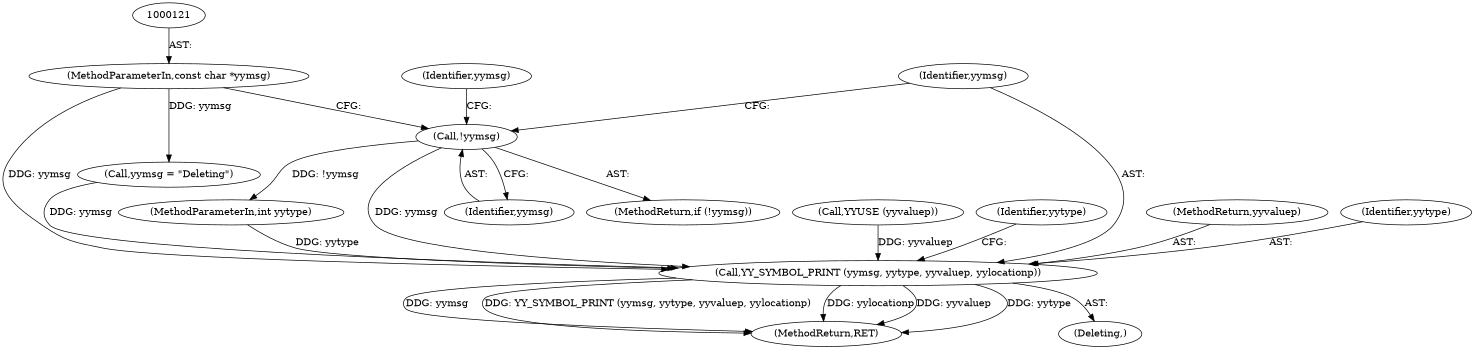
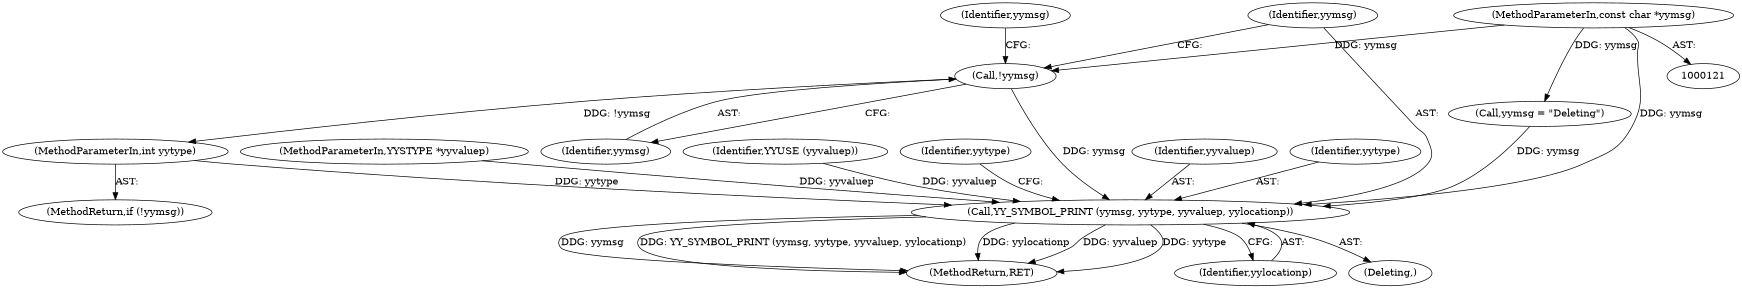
(169, 42) -> (1658, 41)
(350, 107) -> (1366, 46)
none -> (384, 152)
(569, 173) -> (115, 178)
(878, 212) -> (785, 152)
(1237, 212) -> (1205, 152)
none -> (1256, 273)
